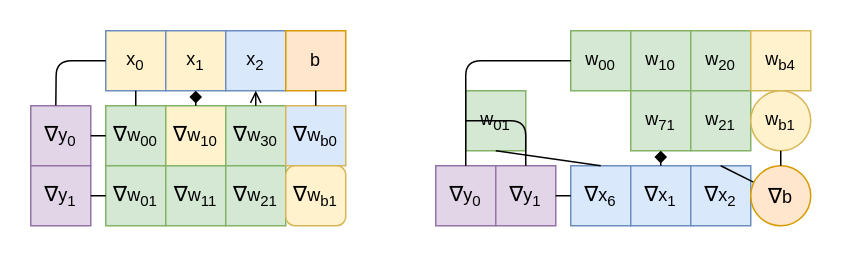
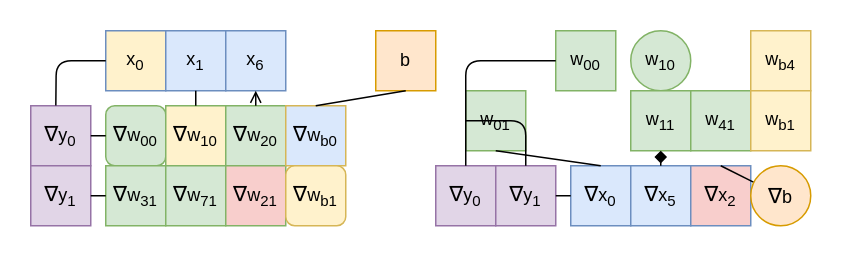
(196, 61) -> (196, 61)
(256, 61) -> (256, 61)
(316, 61) -> (406, 61)
(601, 61) -> (586, 61)
(661, 61) -> (661, 61)
(721, 61) -> none
(136, 99) -> none
(196, 103) -> (196, 97)
(661, 121) -> (661, 121)
(721, 121) -> (721, 121)
(781, 121) -> (781, 121)
(136, 136) -> (136, 136)
(256, 136) -> (256, 136)
(781, 159) -> none
(136, 196) -> (136, 196)
(196, 196) -> (196, 196)
(256, 196) -> (256, 196)
(601, 196) -> (601, 196)
(661, 196) -> (661, 196)
(721, 196) -> (721, 196)
